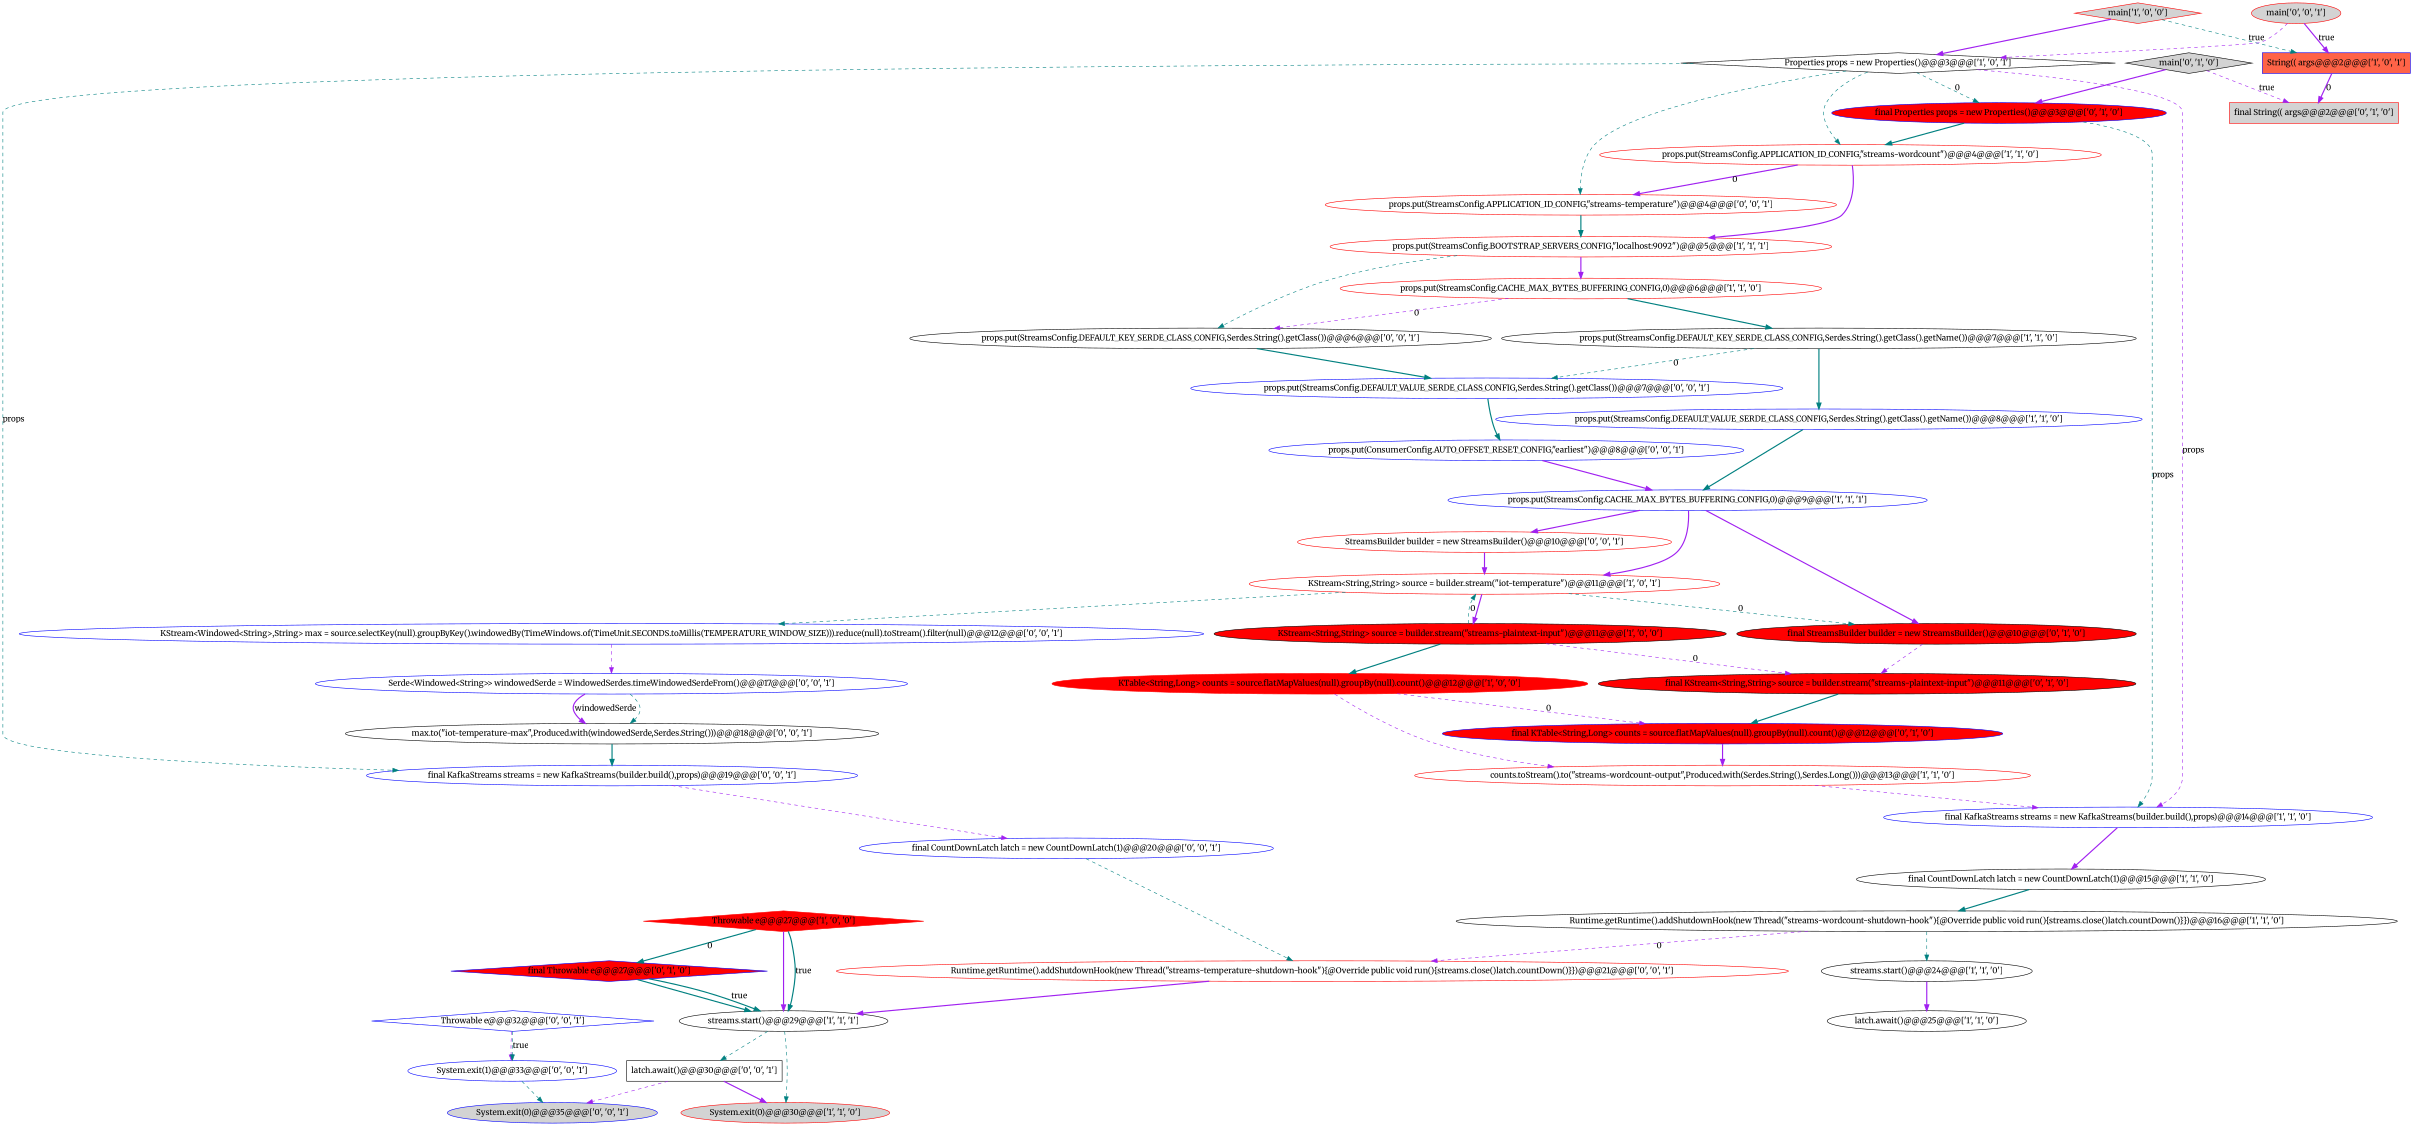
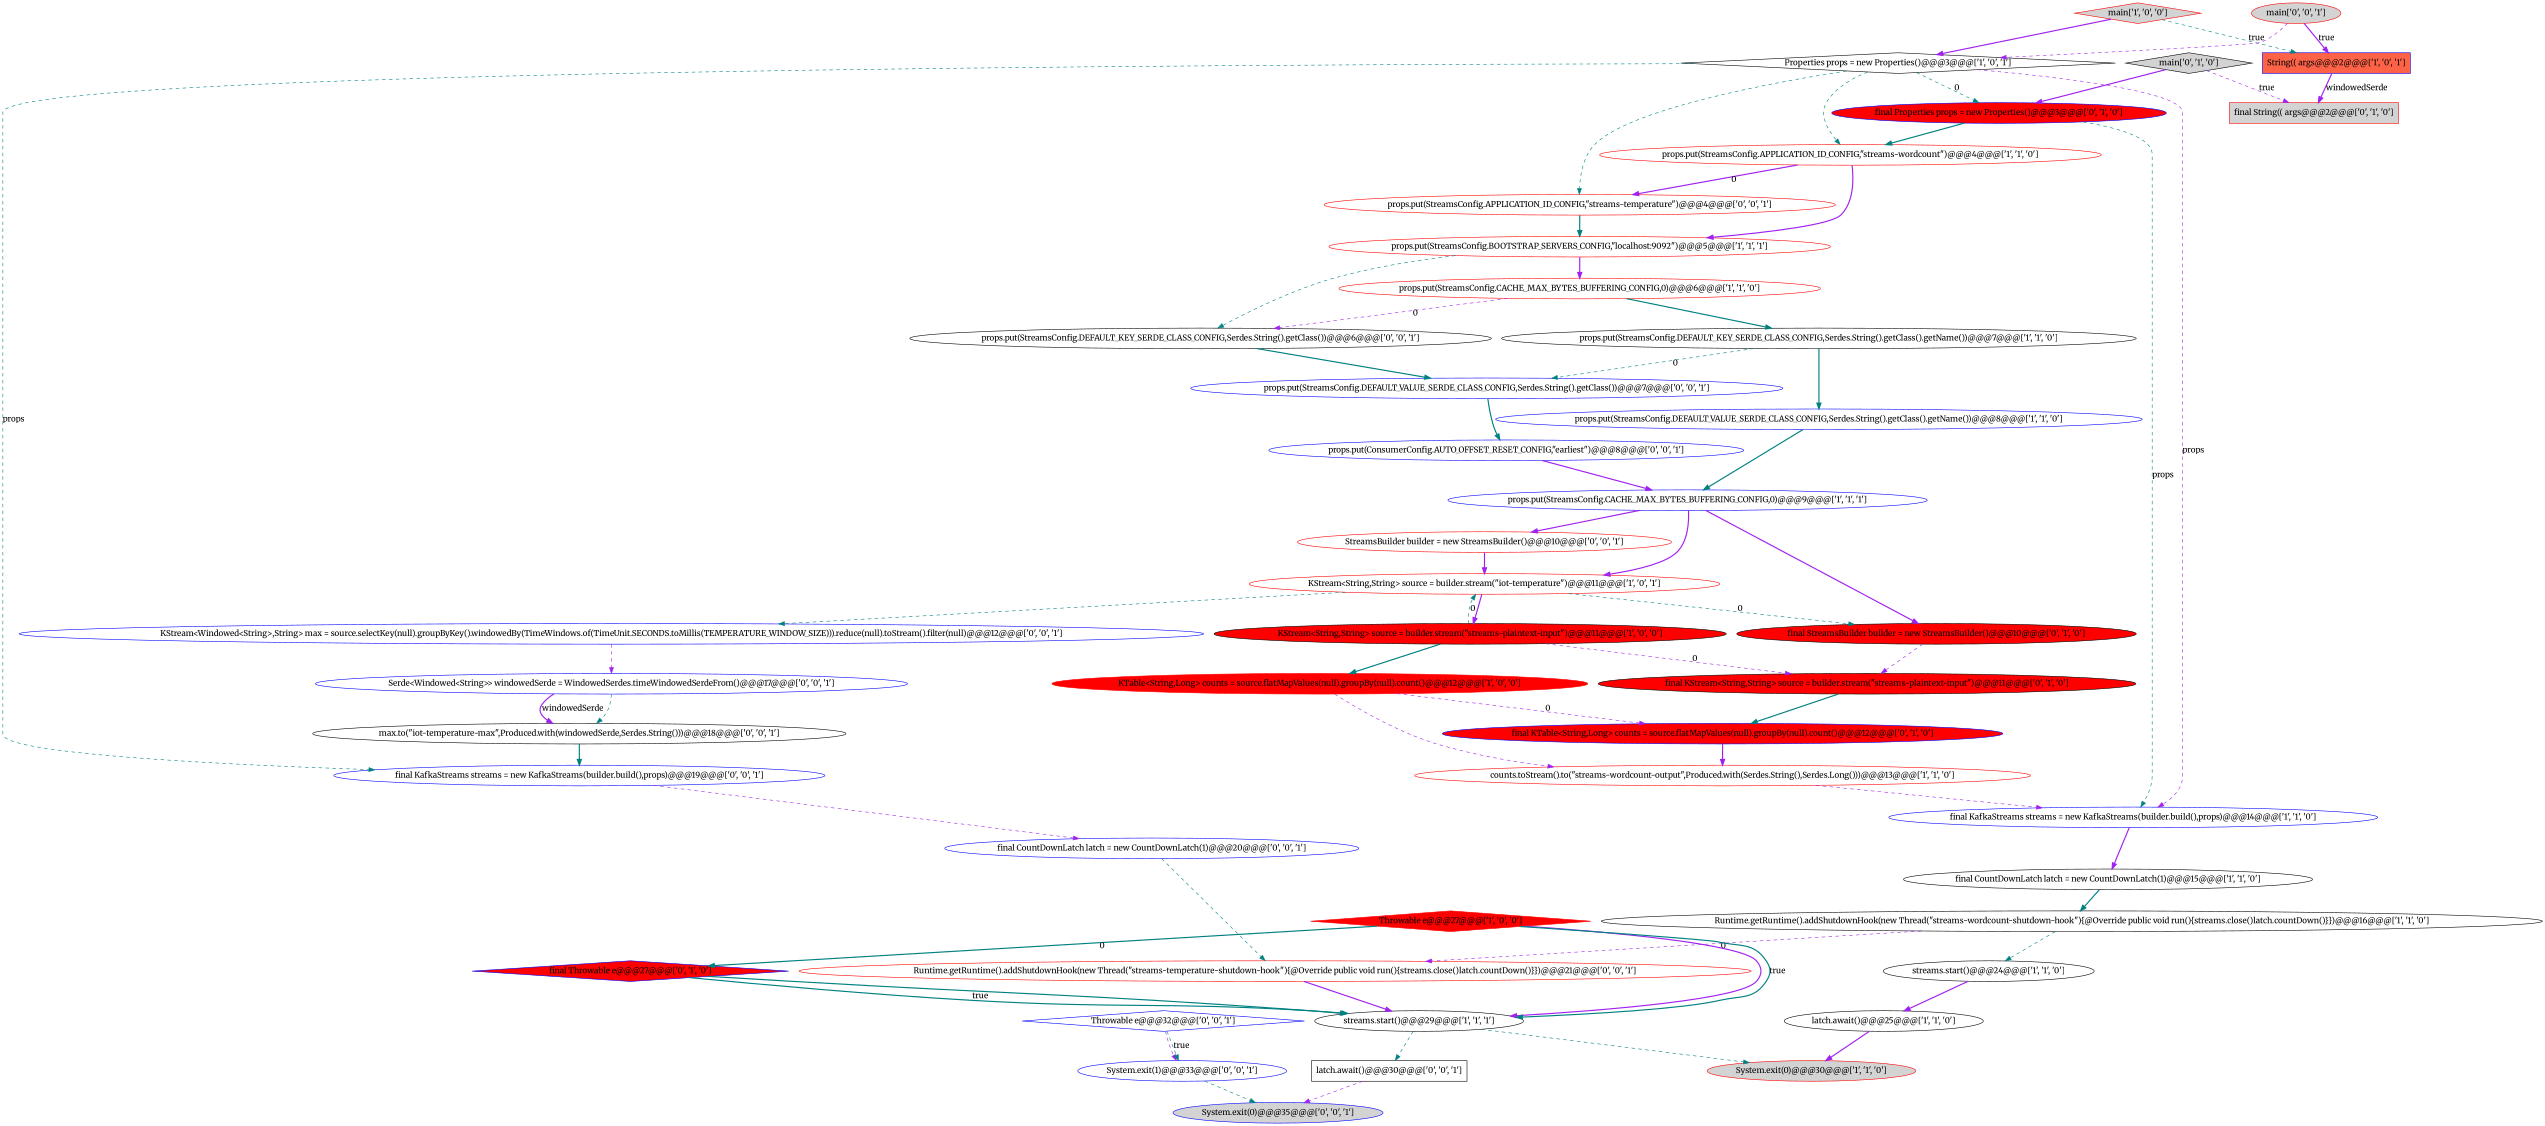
(2329, 88) -> (2357, 88)
(742, 1091) -> (1850, 1044)
